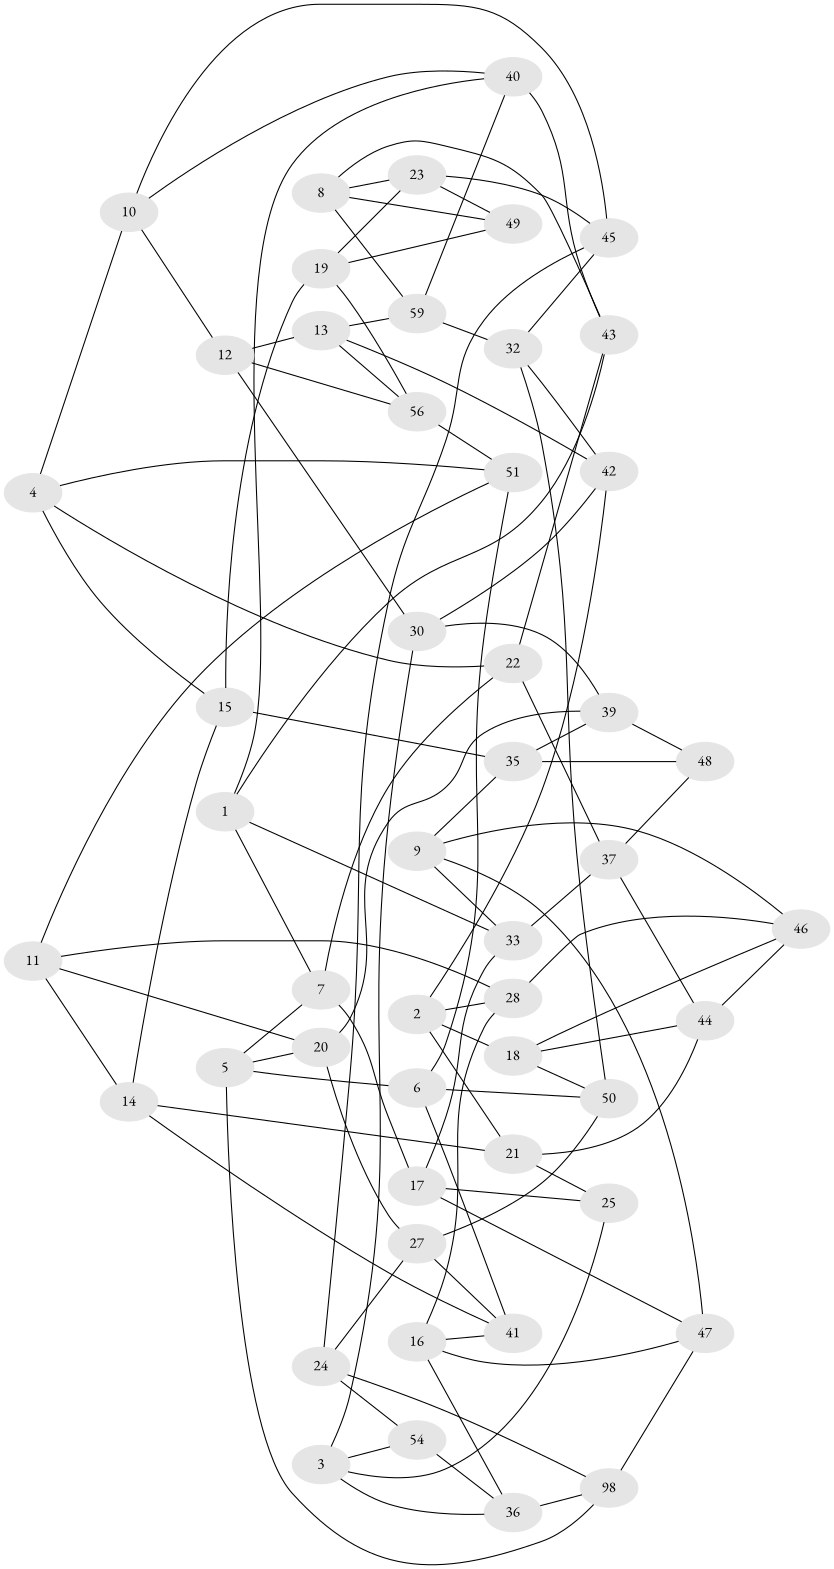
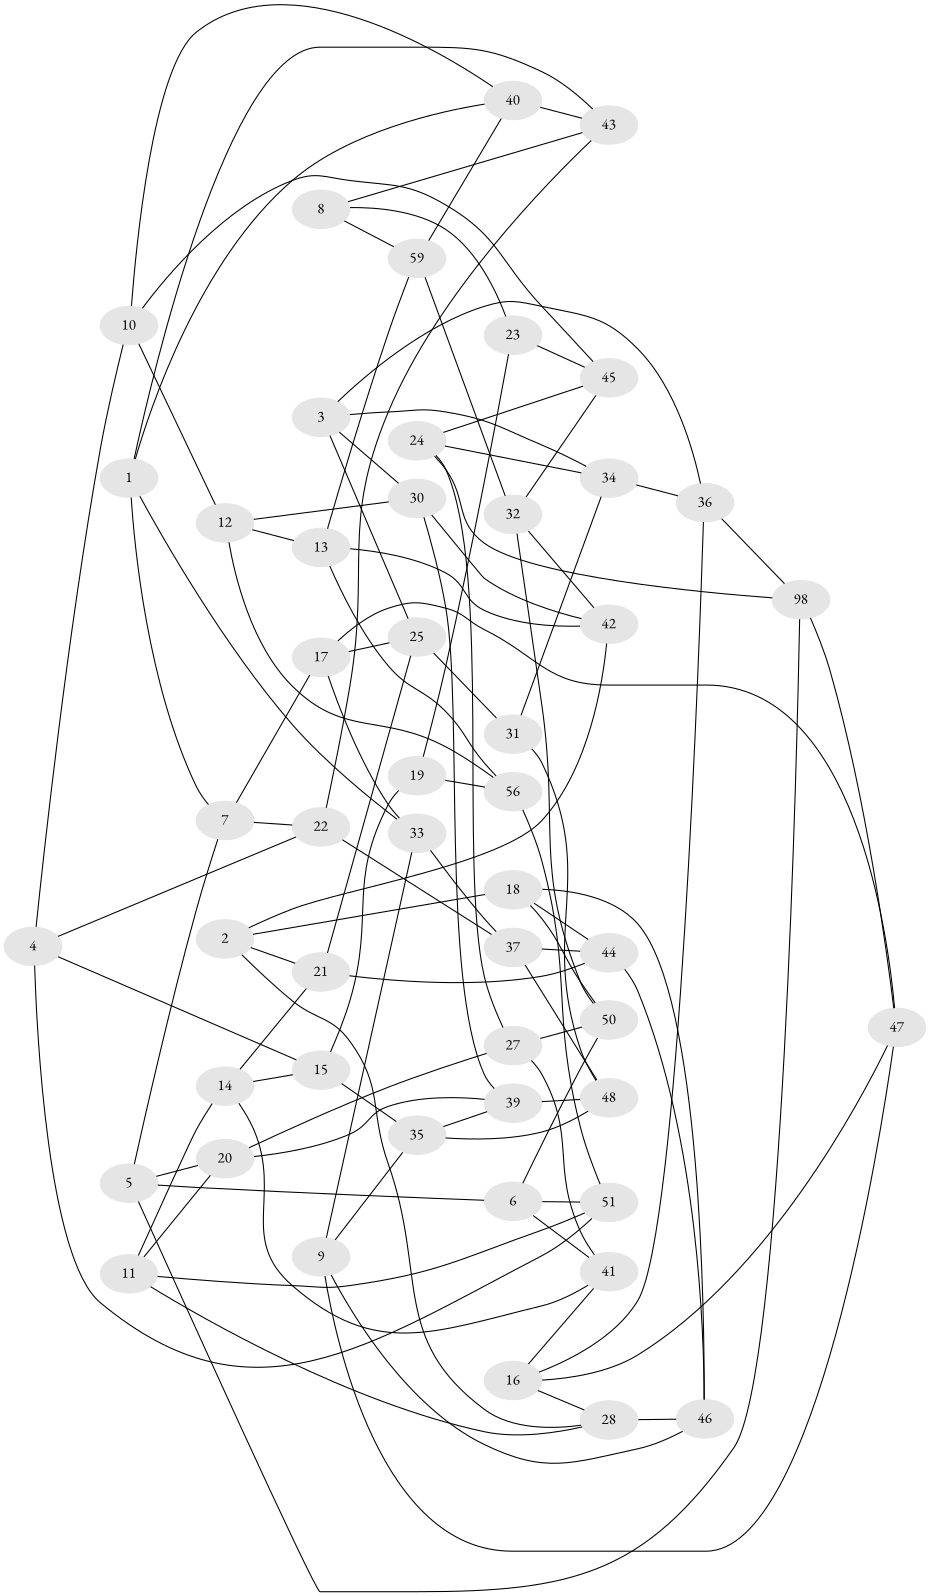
(513, 224) -> none
none -> (513, 734)
(417, 1440) -> (609, 478)
